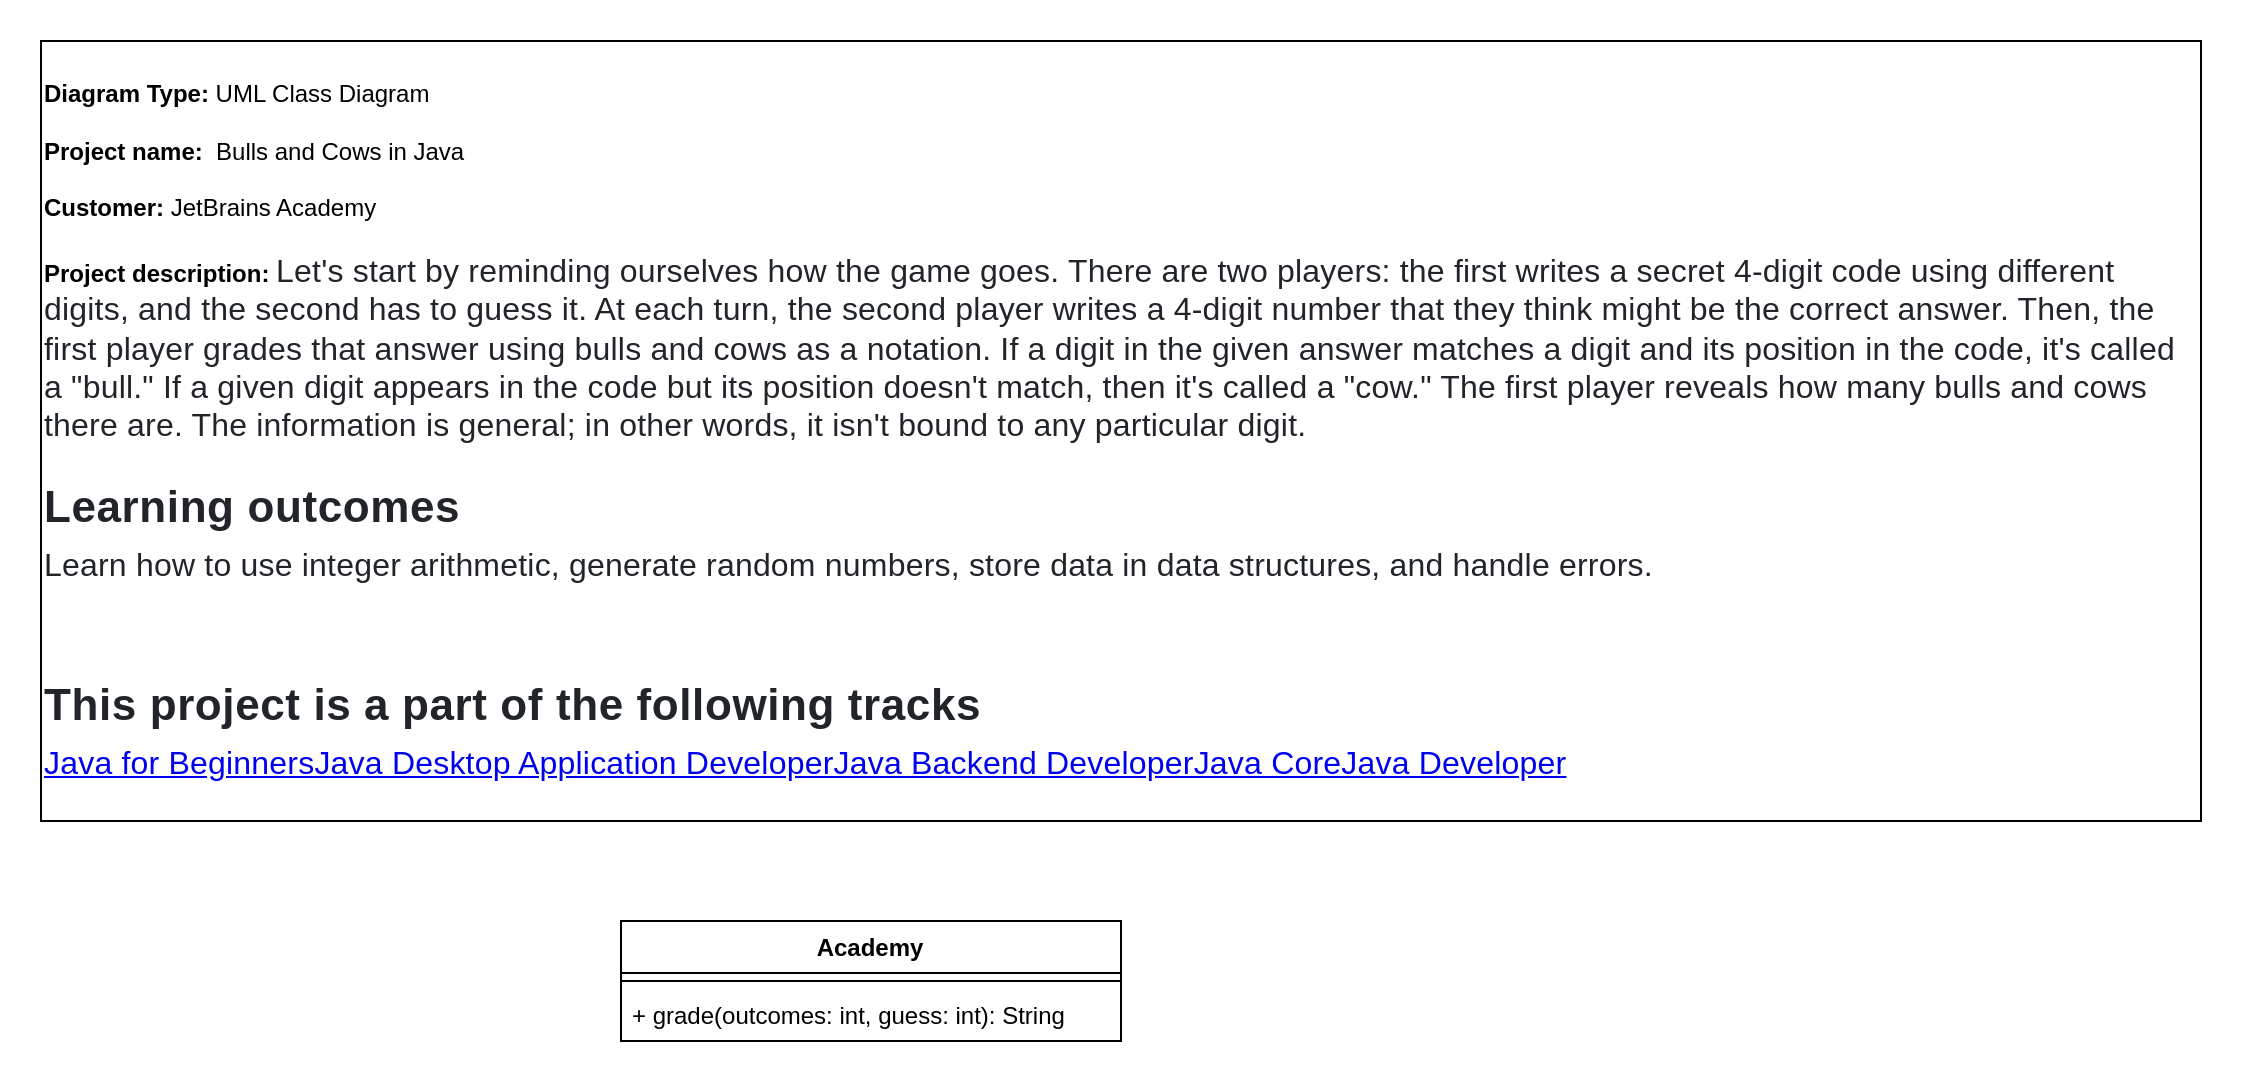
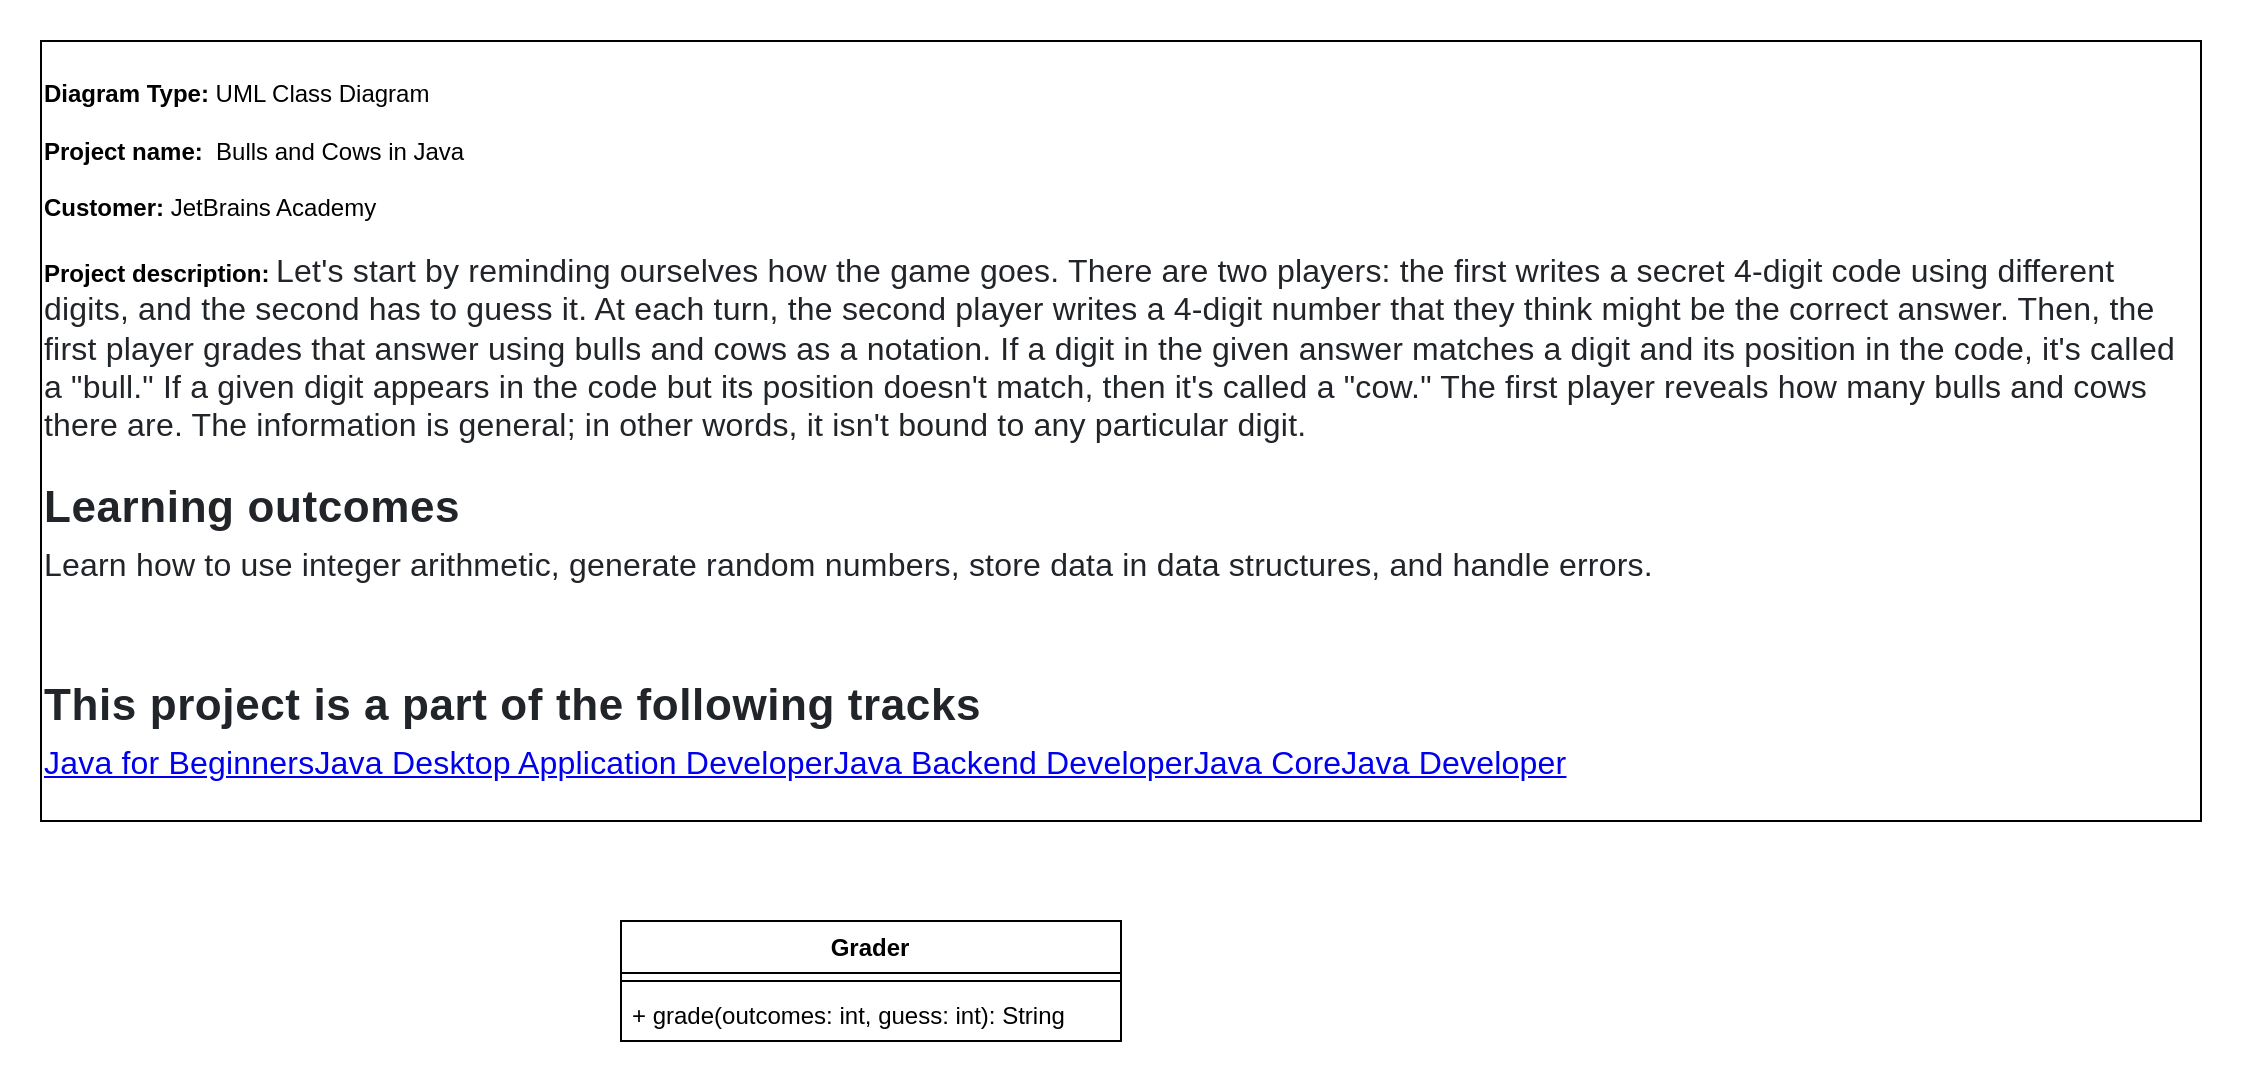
(870, 948) -> (870, 948)
